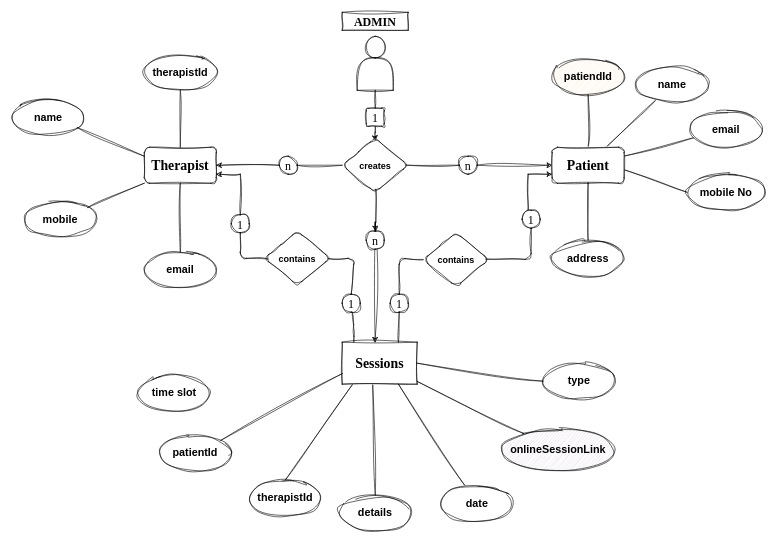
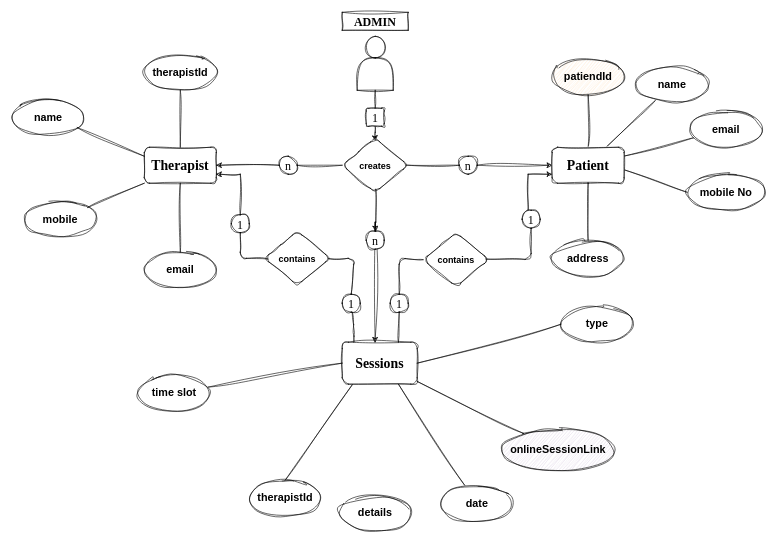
(380, 363) -> (380, 363)
none -> (274, 375)
(579, 381) -> (597, 324)
(282, 407) -> none
(374, 440) -> none
(195, 453) -> none
